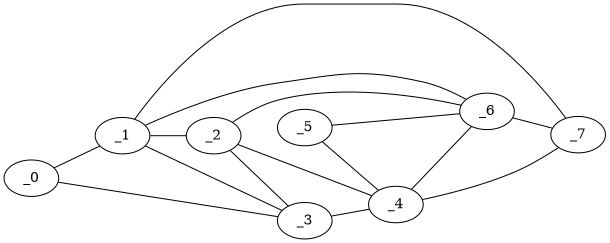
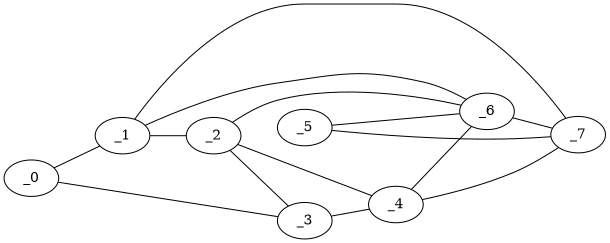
(350, 166) -> (441, 138)
(214, 178) -> none
